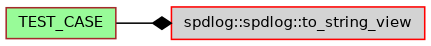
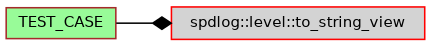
(298, 23) -> (298, 23)
